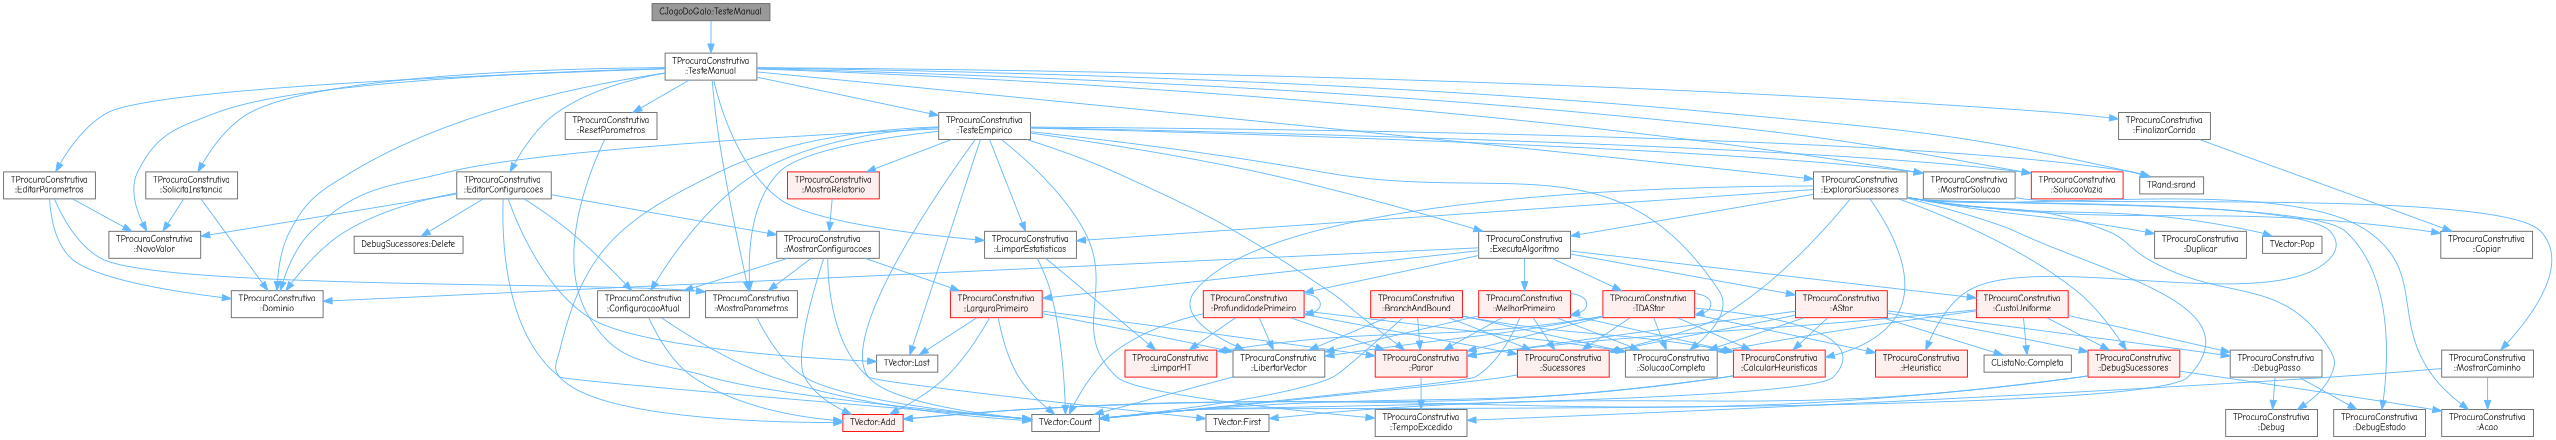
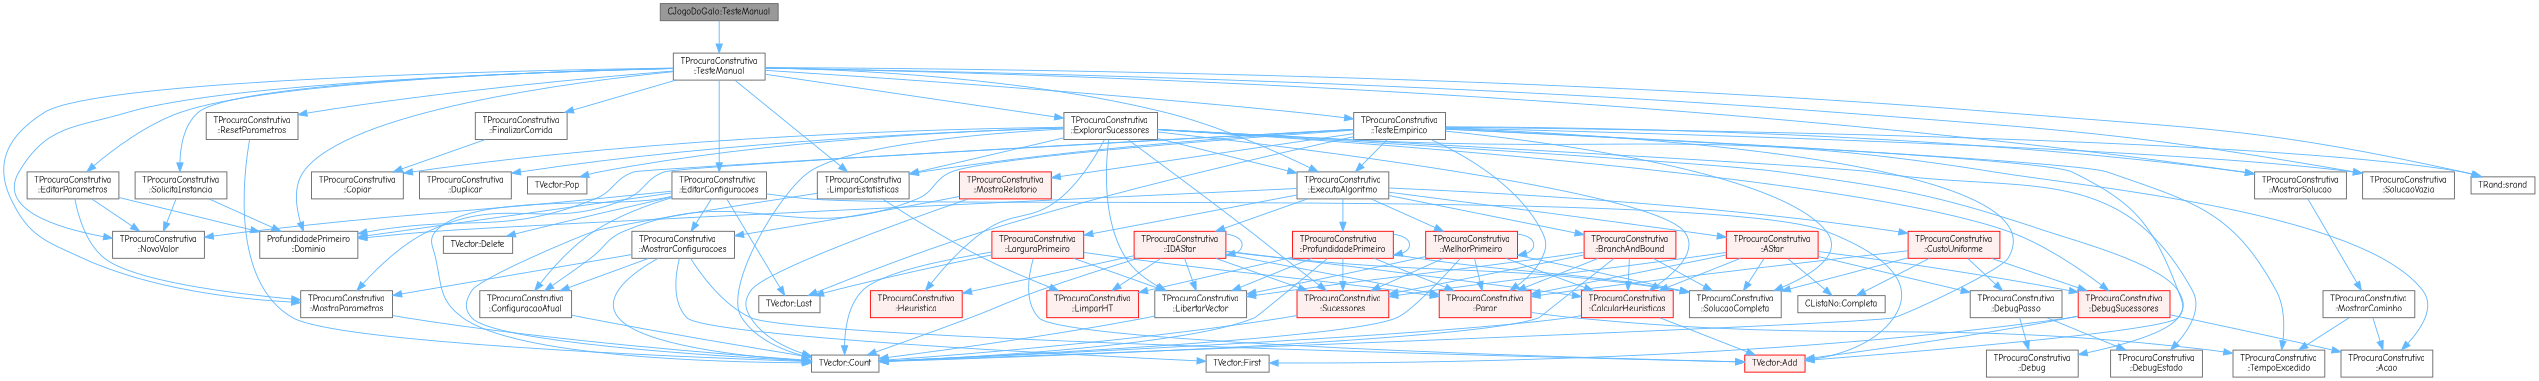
none -> (1126, 104)
(2077, 185) -> (2408, 185)
none -> (1482, 214)
(409, 245) -> (478, 245)
none -> (814, 257)
(925, 279) -> (668, 341)
(277, 304) -> (309, 245)
(741, 401) -> (1311, 203)
